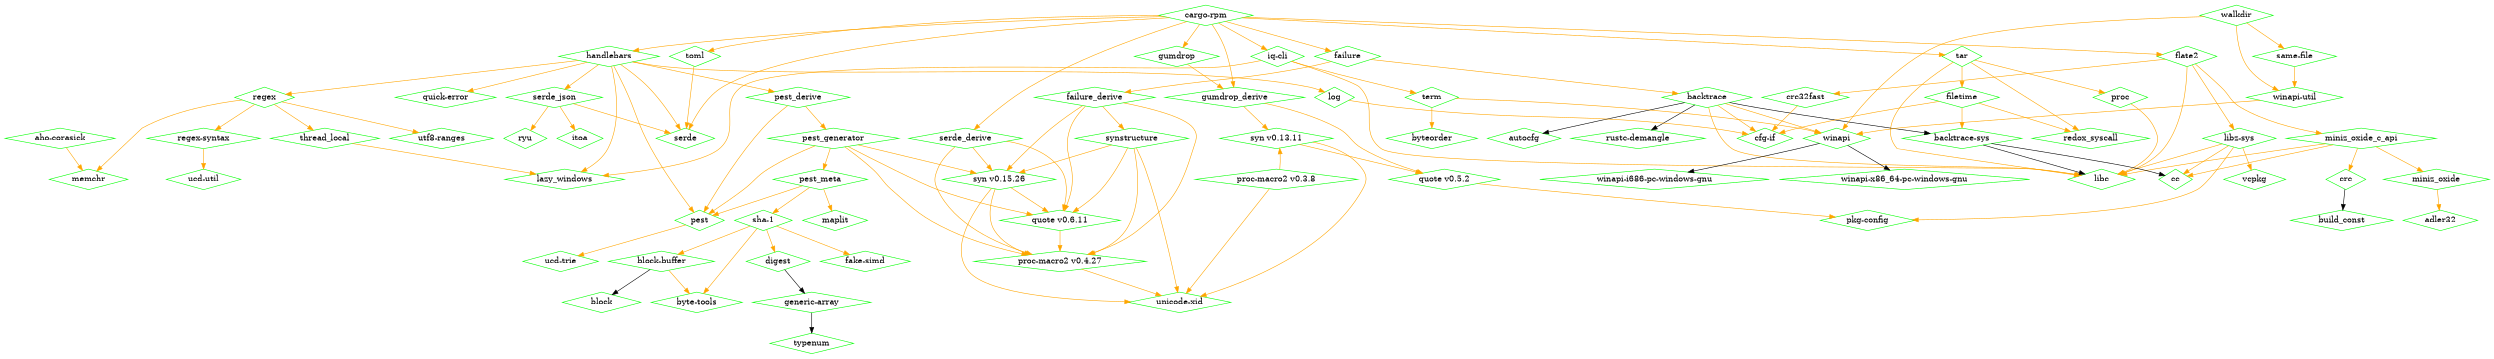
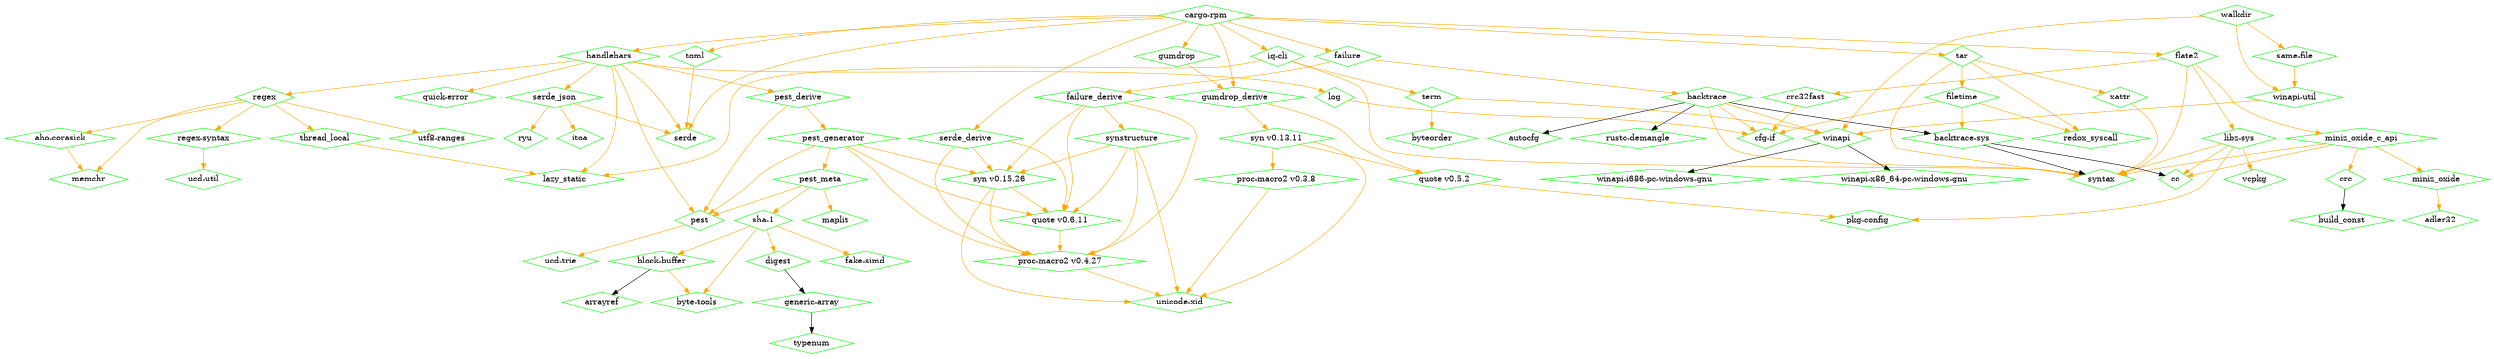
(2120, 97) -> (2120, 97)
none -> (149, 120)
(1280, 162) -> (1273, 156)
(565, 179) -> (565, 179)
(2102, 179) -> (2102, 179)
(602, 302) -> (602, 302)
